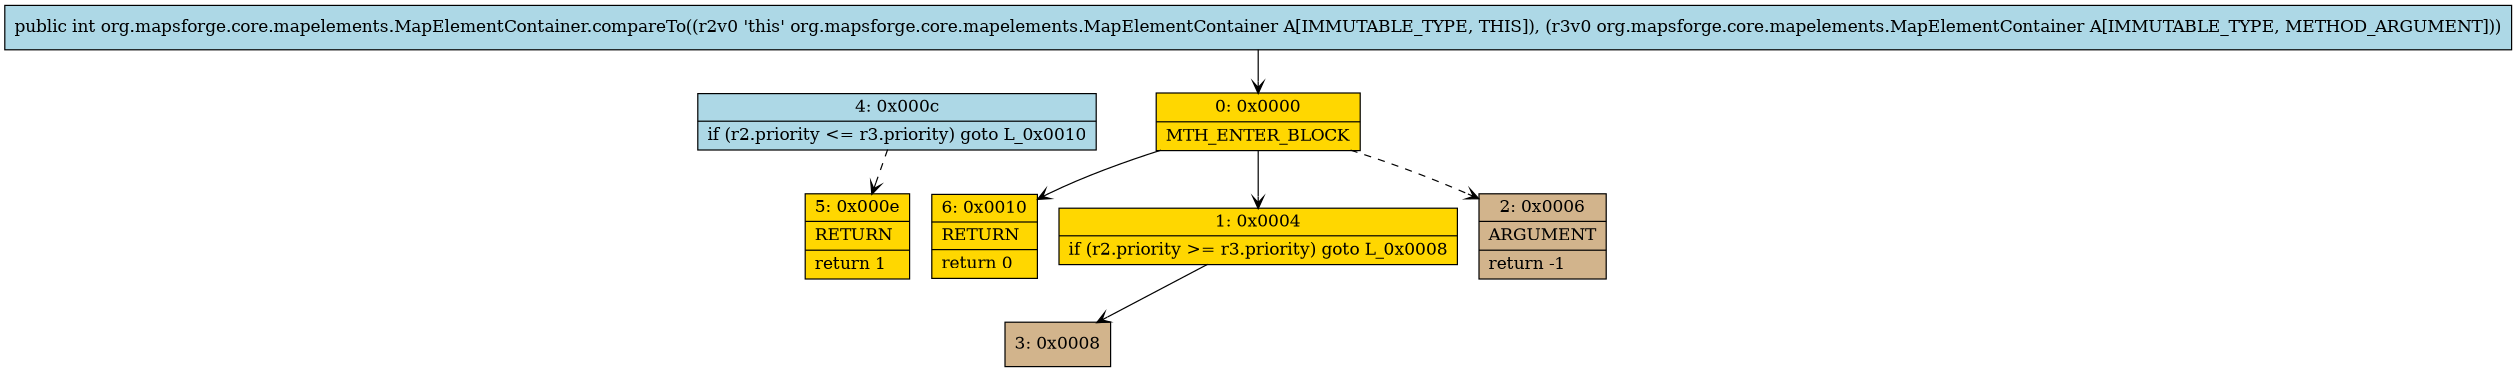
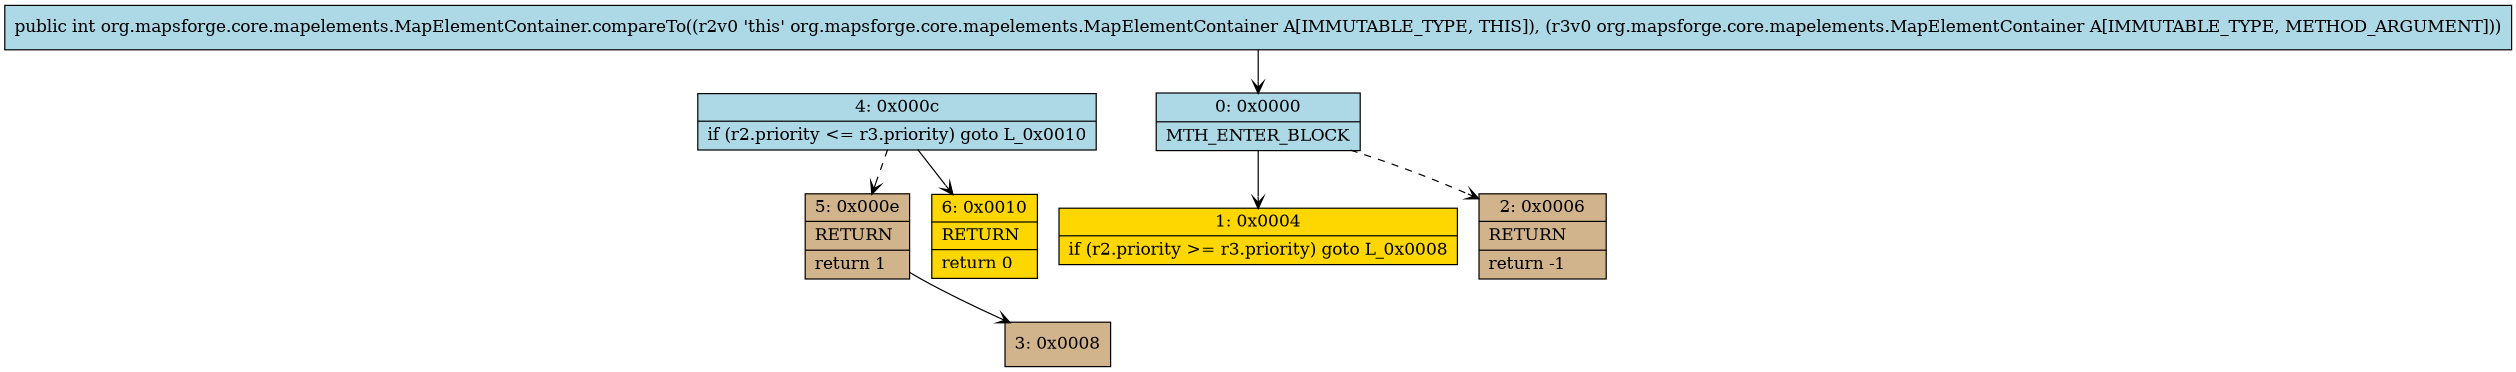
(1258, 122) -> (1258, 122)
(1104, 170) -> (932, 167)
(1543, 235) -> (1528, 235)
(857, 236) -> (857, 236)
(1158, 291) -> (954, 296)
